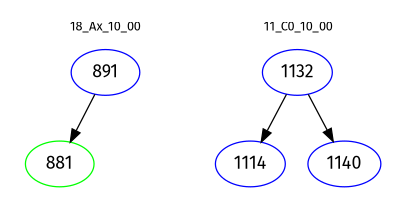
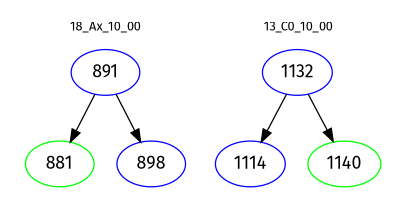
(299, 27) -> (299, 27)
none -> (151, 164)
(344, 164) -> (344, 164)
